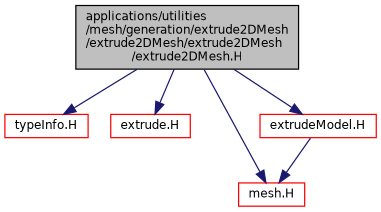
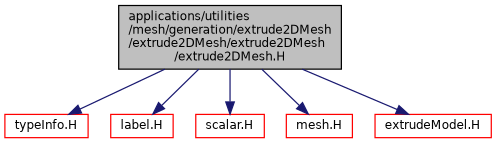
none -> (142, 126)
(151, 126) -> (230, 126)
(298, 155) -> none
